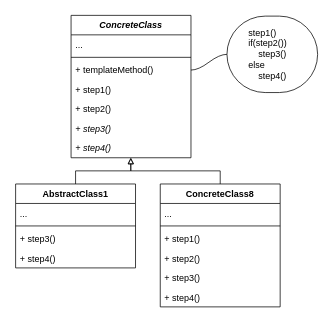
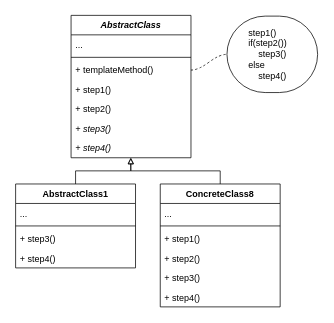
(131, 26) -> (131, 26)
(209, 62) -> (209, 62)
